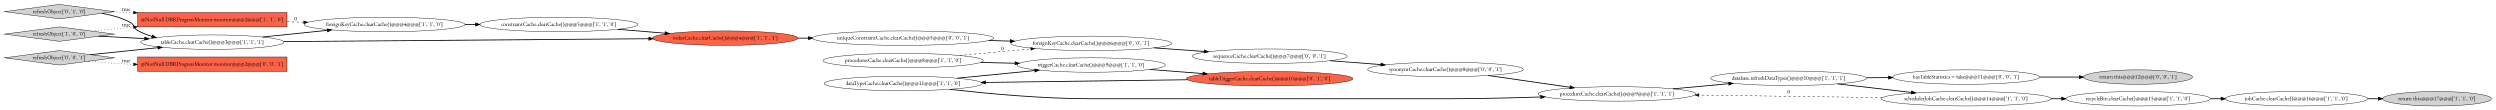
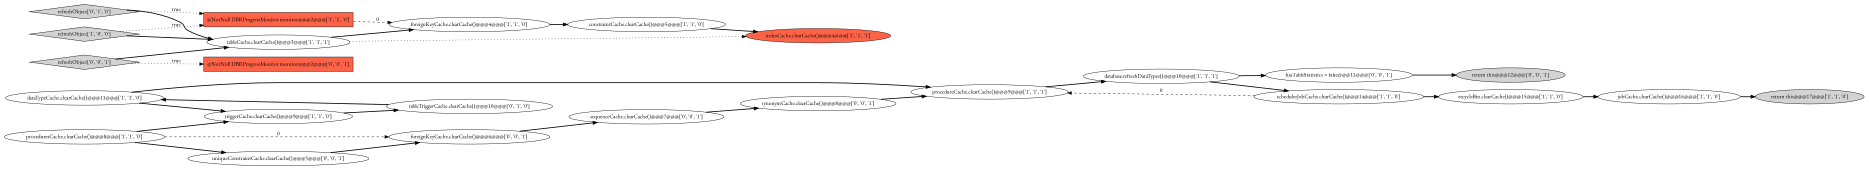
(803, 38) -> (178, 147)
(466, 40) -> (546, 39)
(1270, 79) -> (469, 106)
